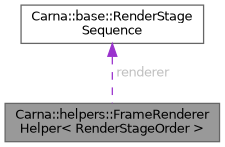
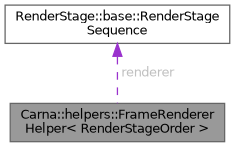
(112, 24) -> (117, 24)
